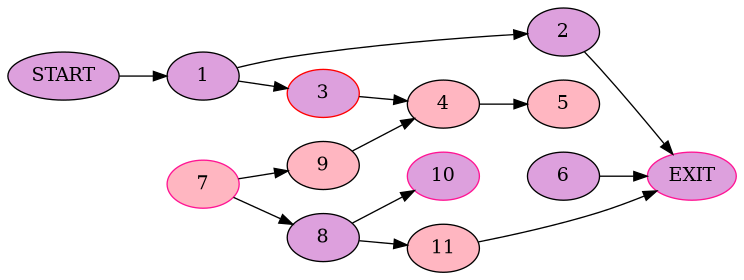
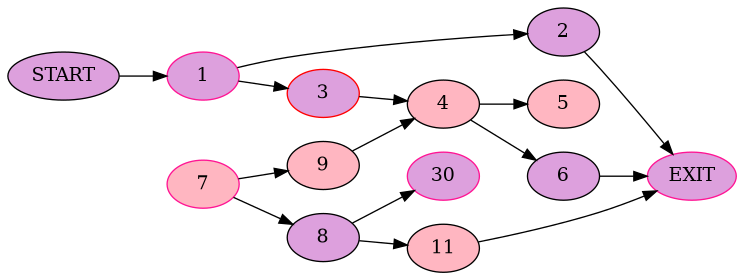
(203, 76) -> (203, 76)
none -> (498, 137)
(443, 176) -> (443, 176)
